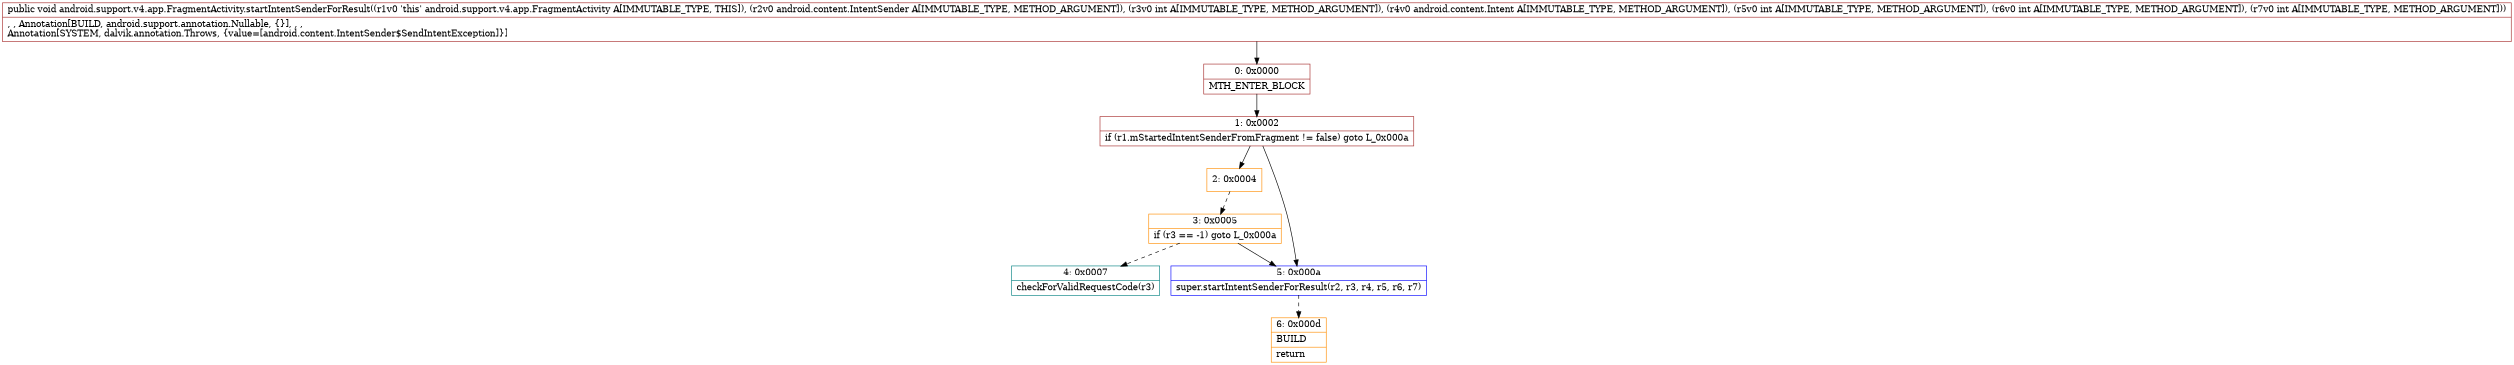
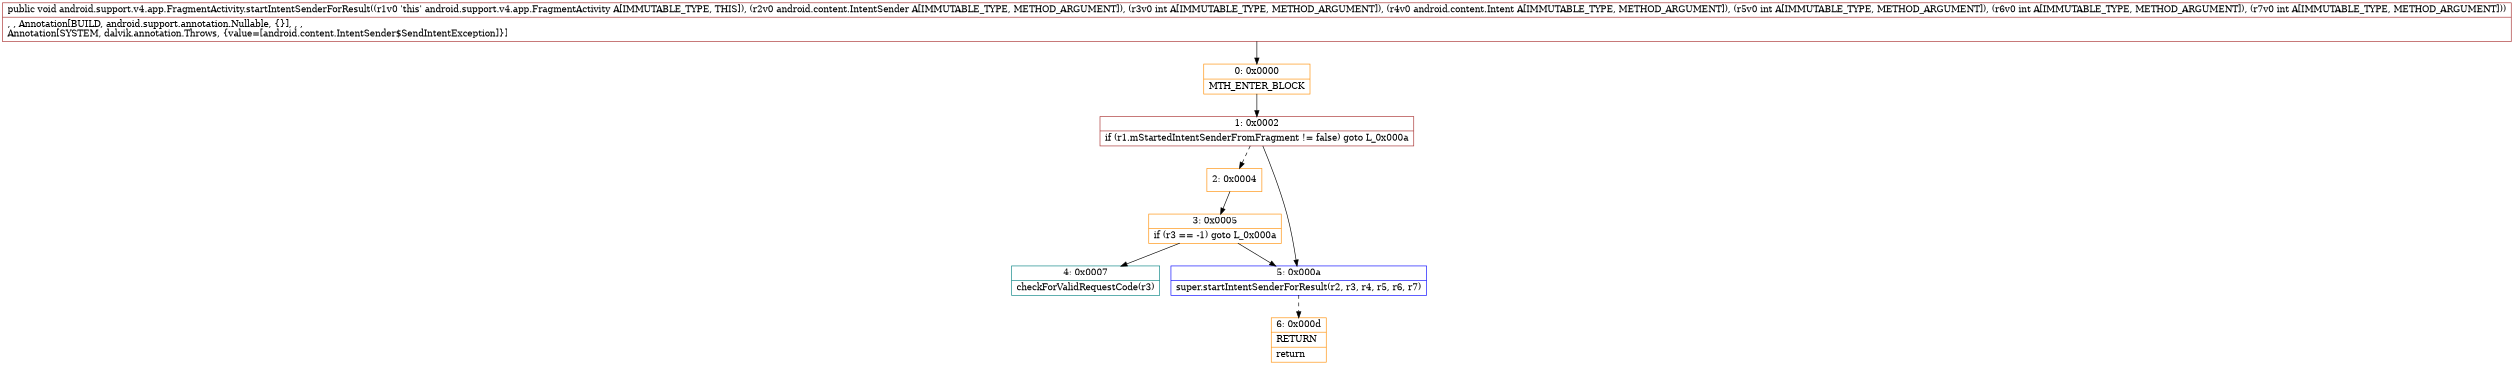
(1257, 79) -> (1257, 79)
(1246, 154) -> (1246, 154)
(1227, 200) -> (1227, 200)
(1153, 254) -> (1153, 254)
(1292, 339) -> (1297, 339)
